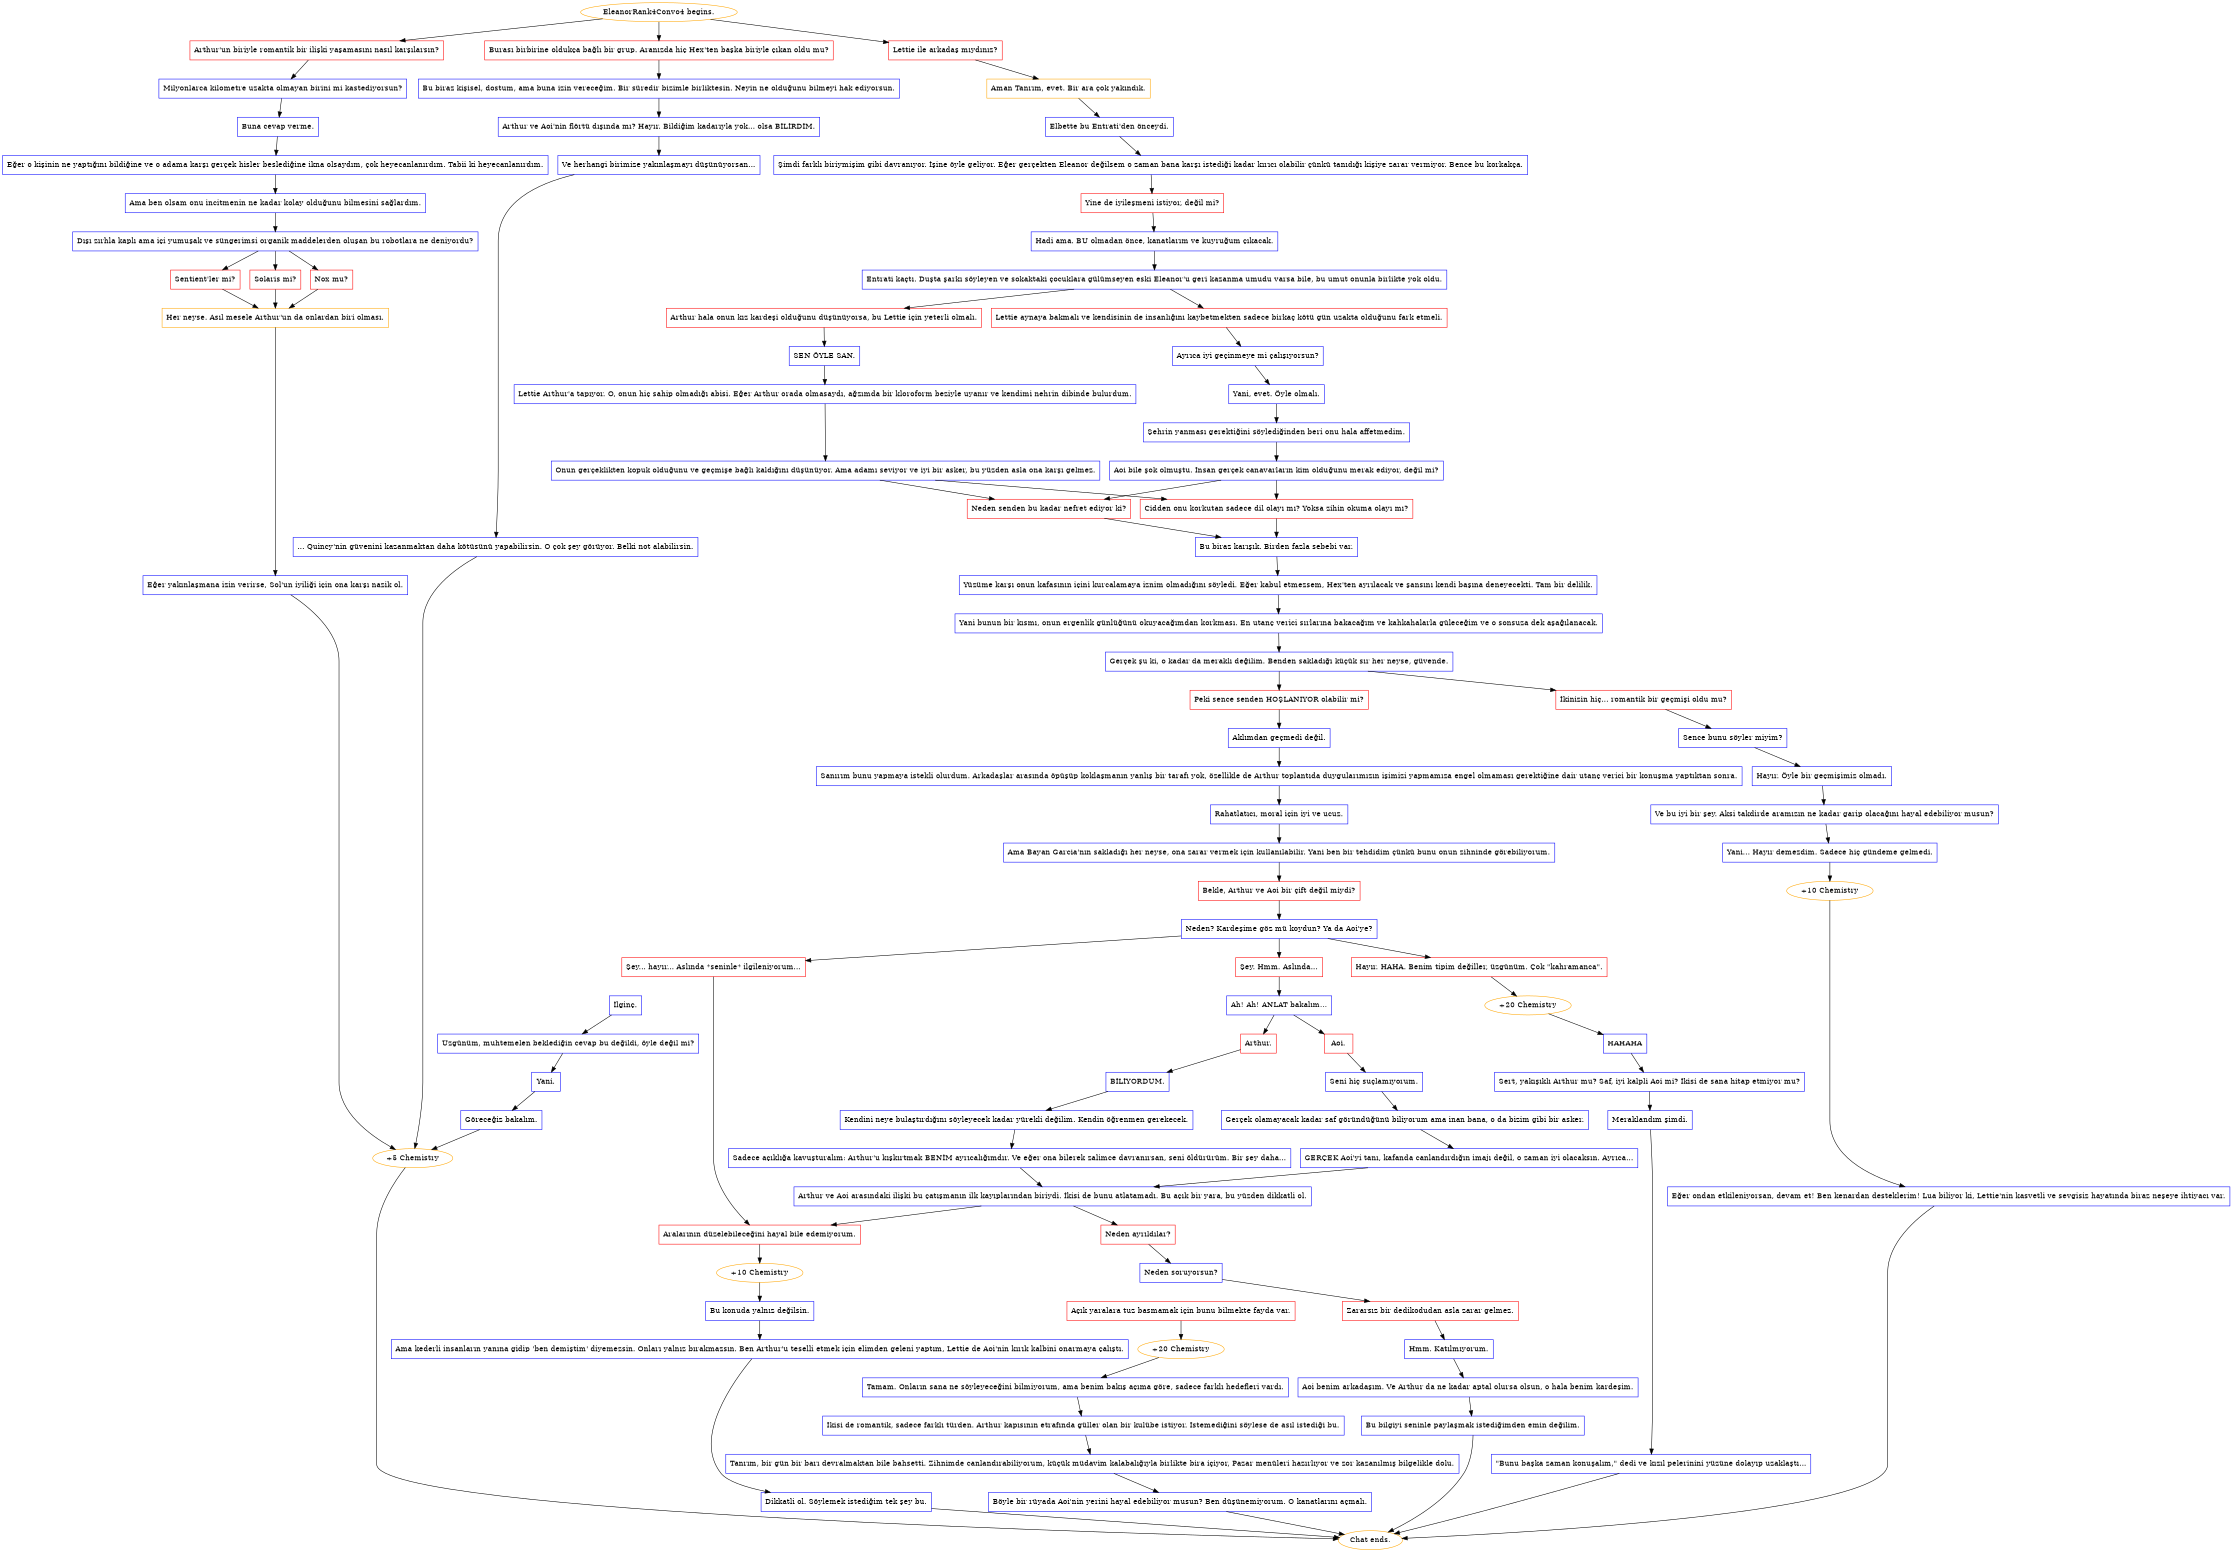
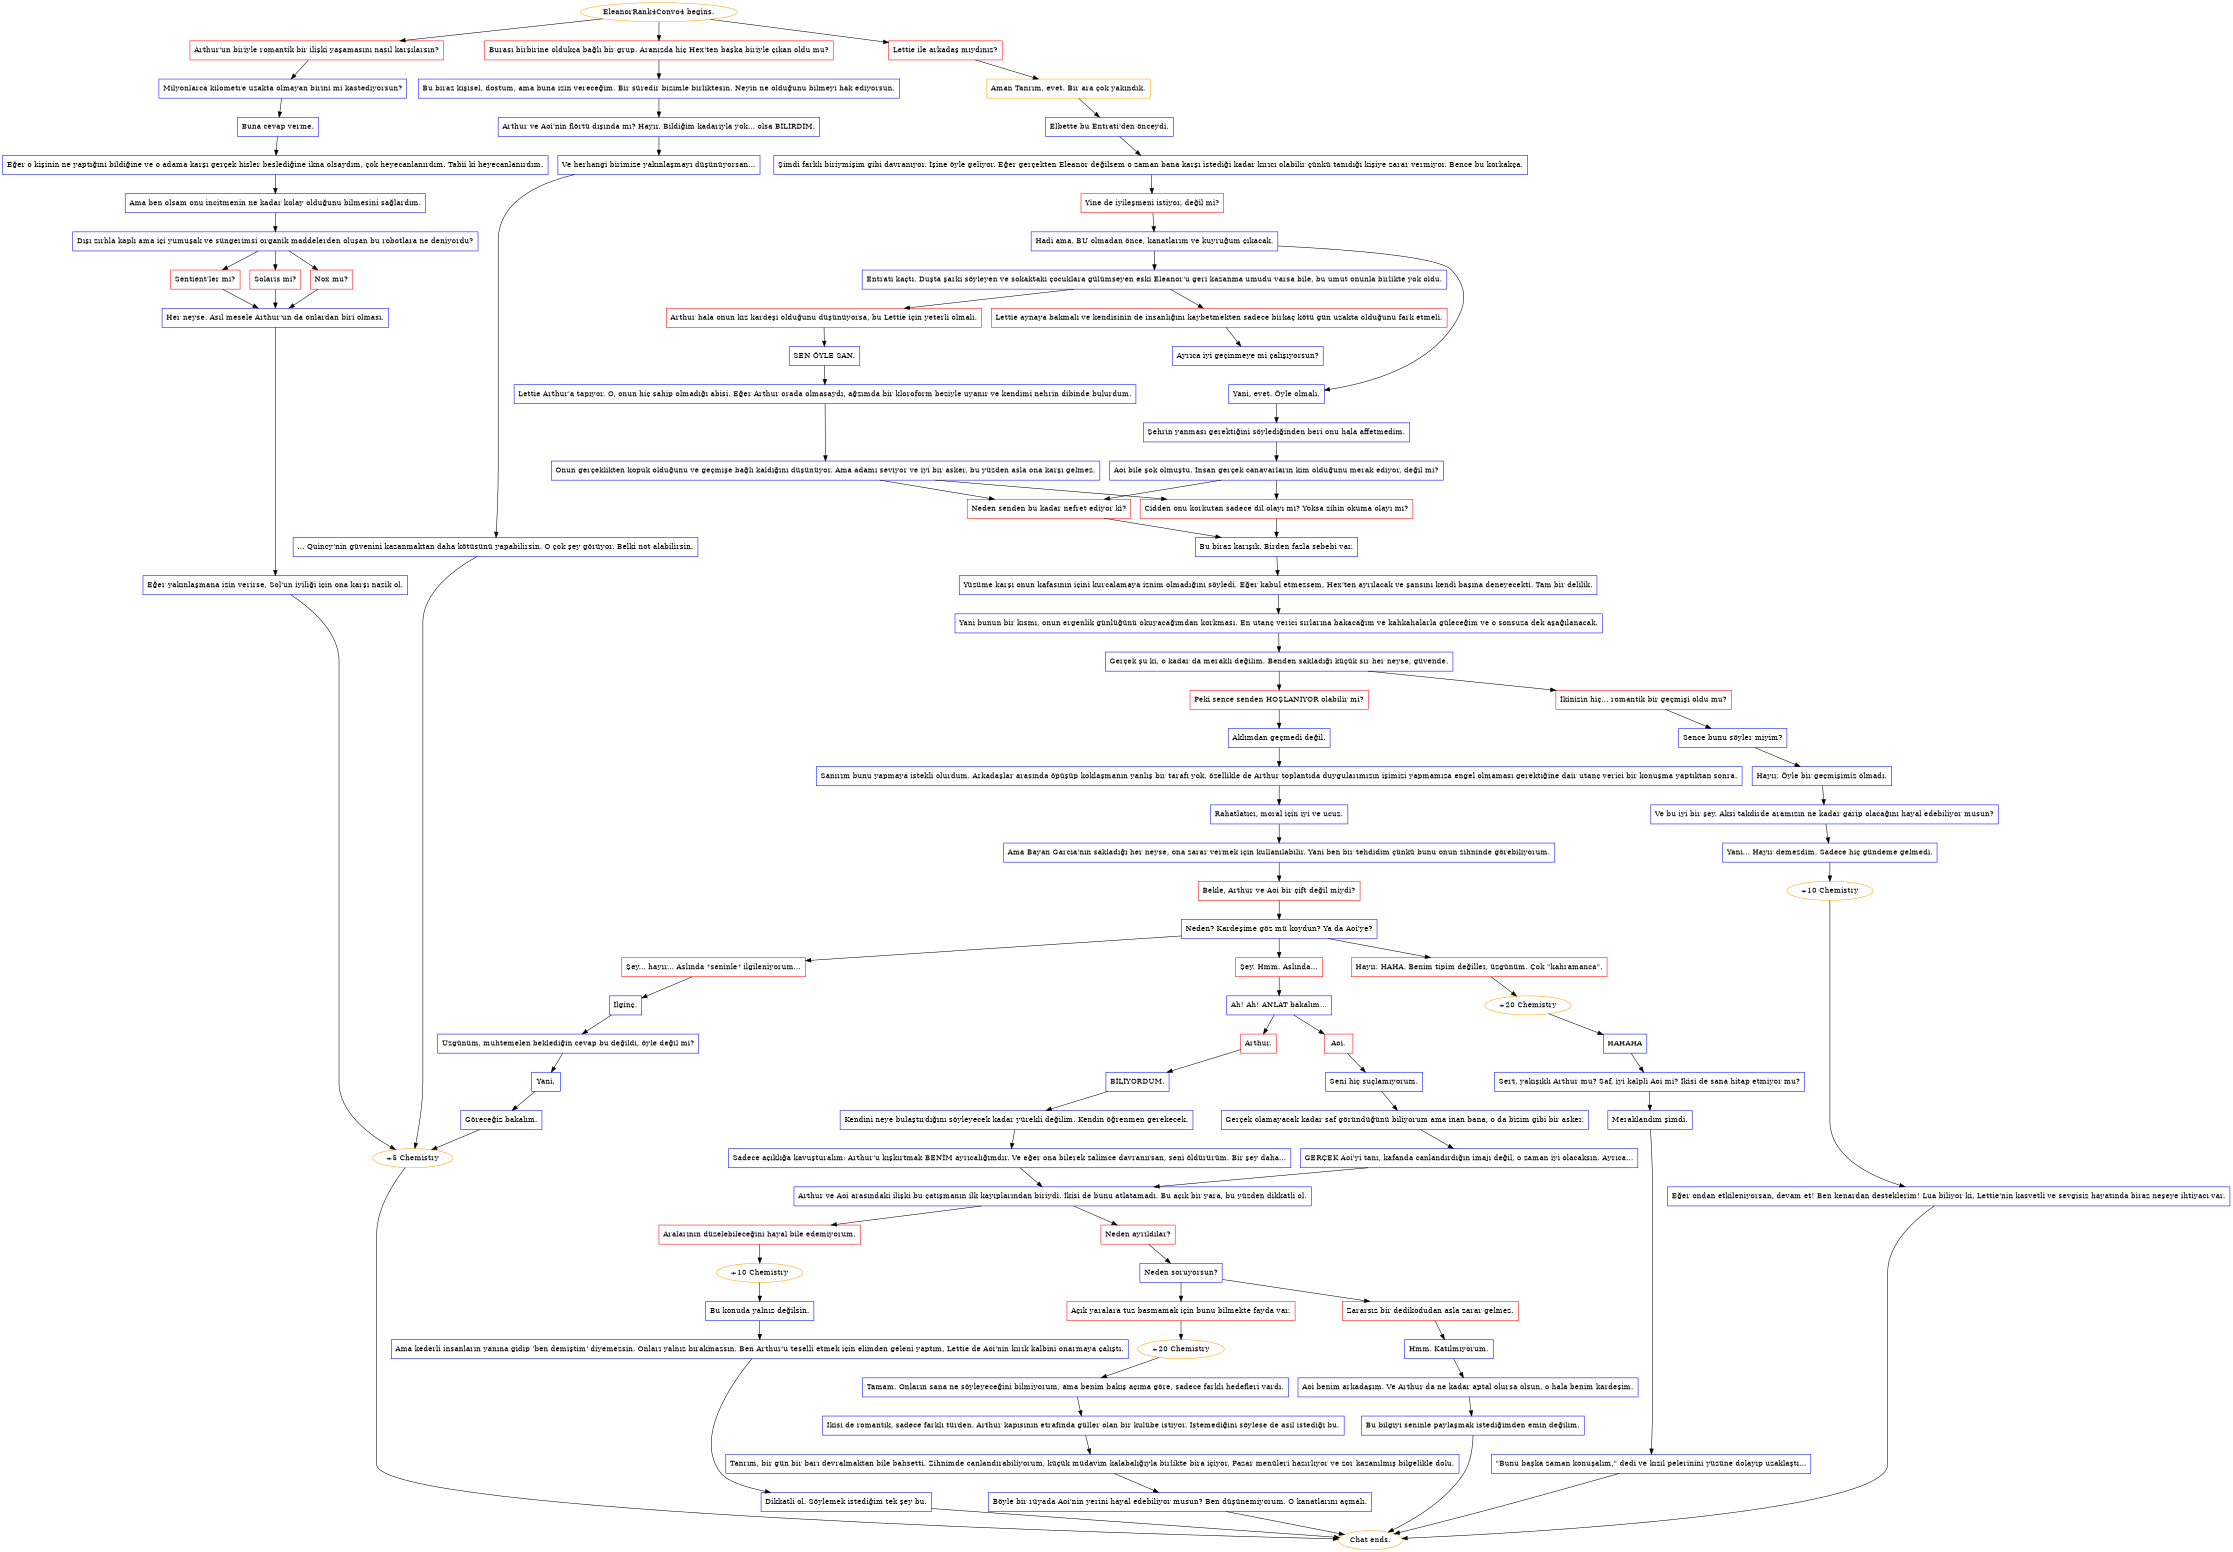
(275, 318) -> (275, 318)
(1261, 373) -> (1460, 281)
(714, 1104) -> (669, 986)
none -> (1181, 1289)
